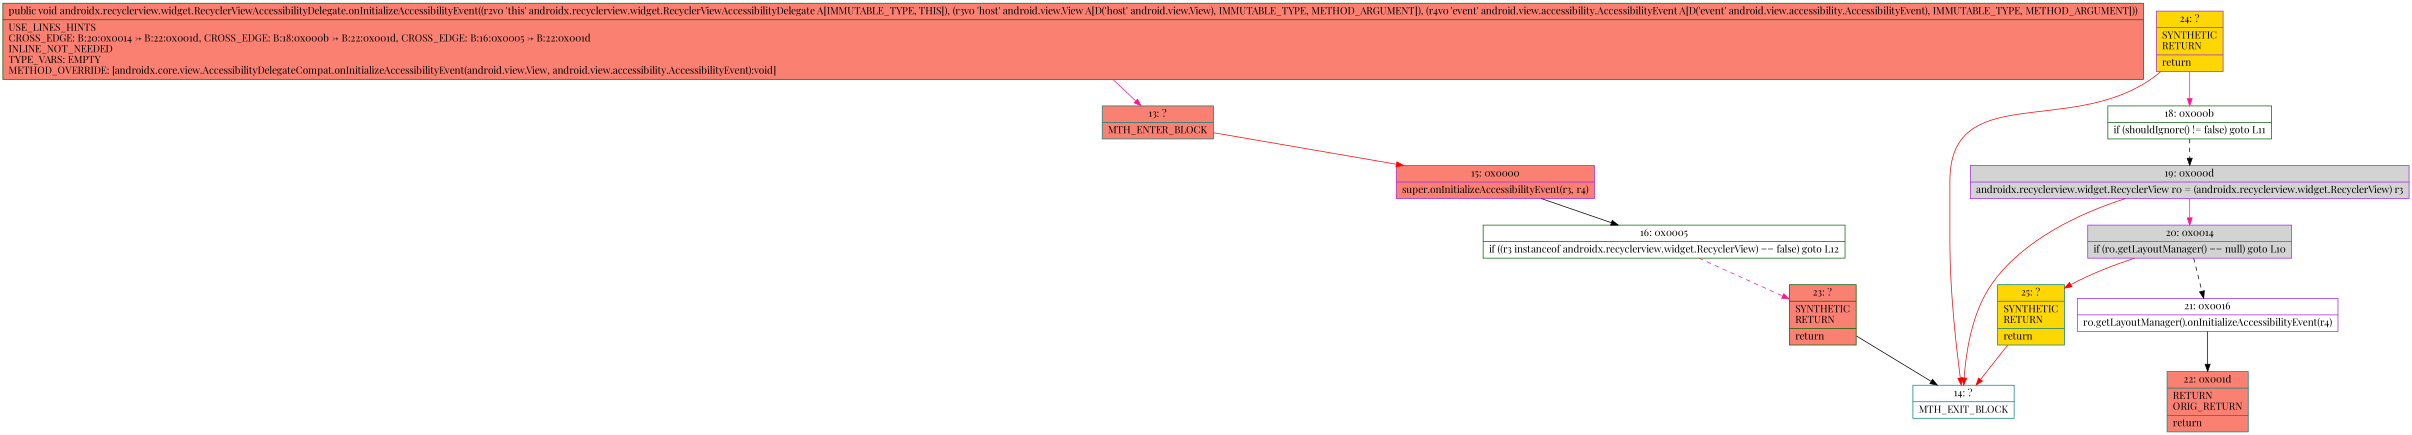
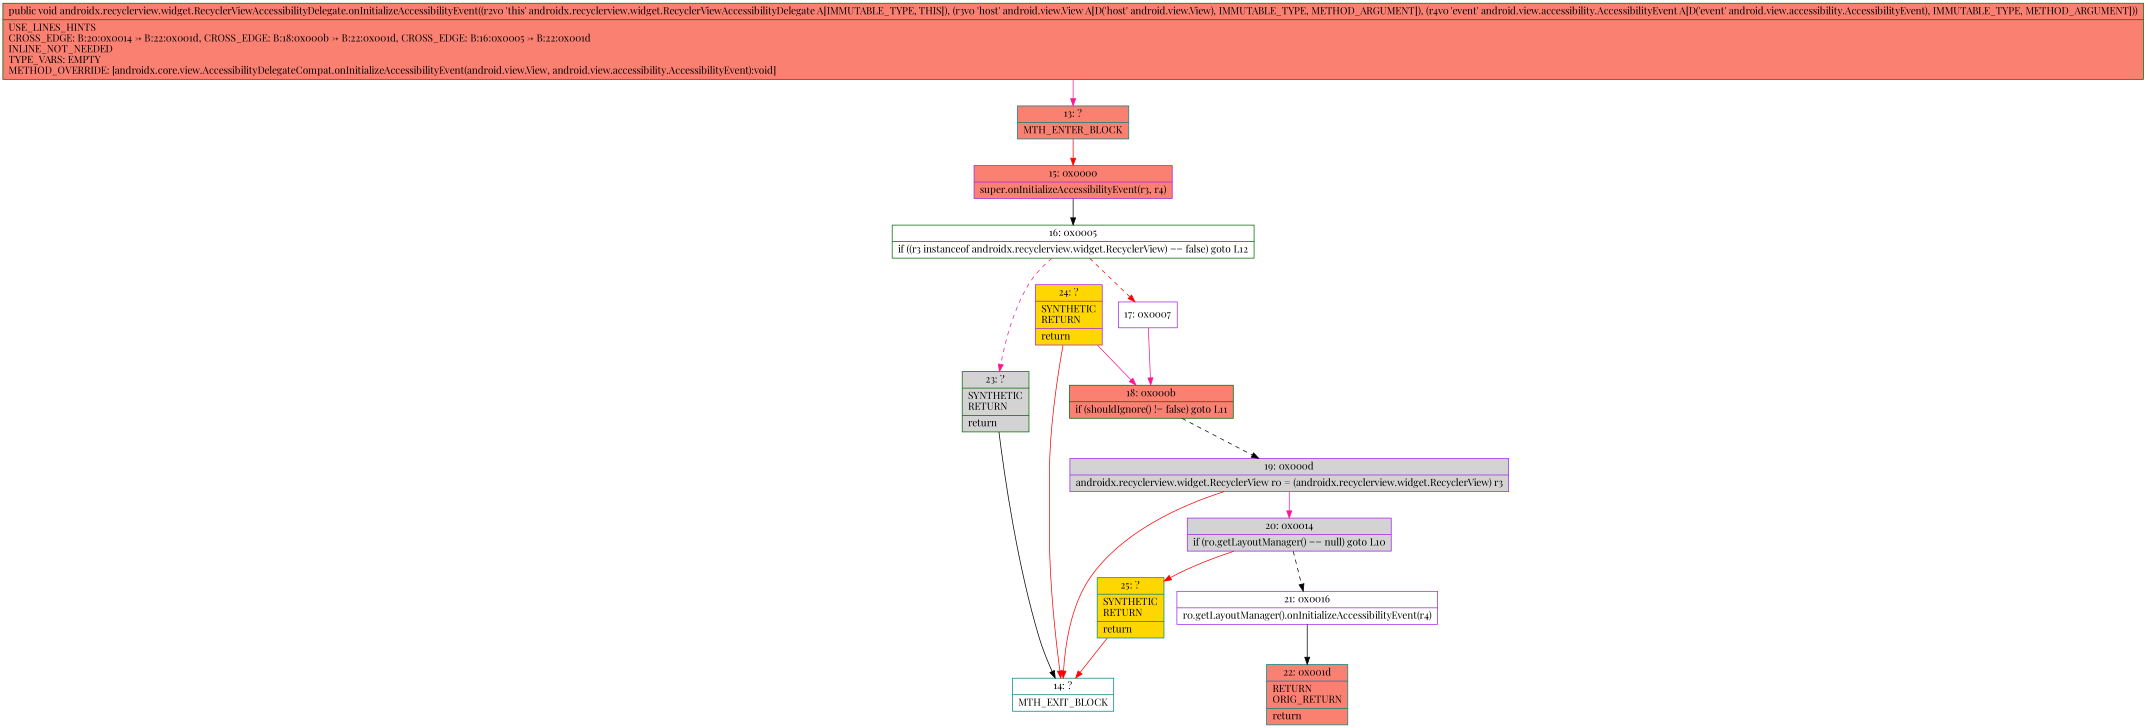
(2190, 122) -> (1151, 402)
none -> (1148, 315)
(1823, 315) -> (996, 402)
